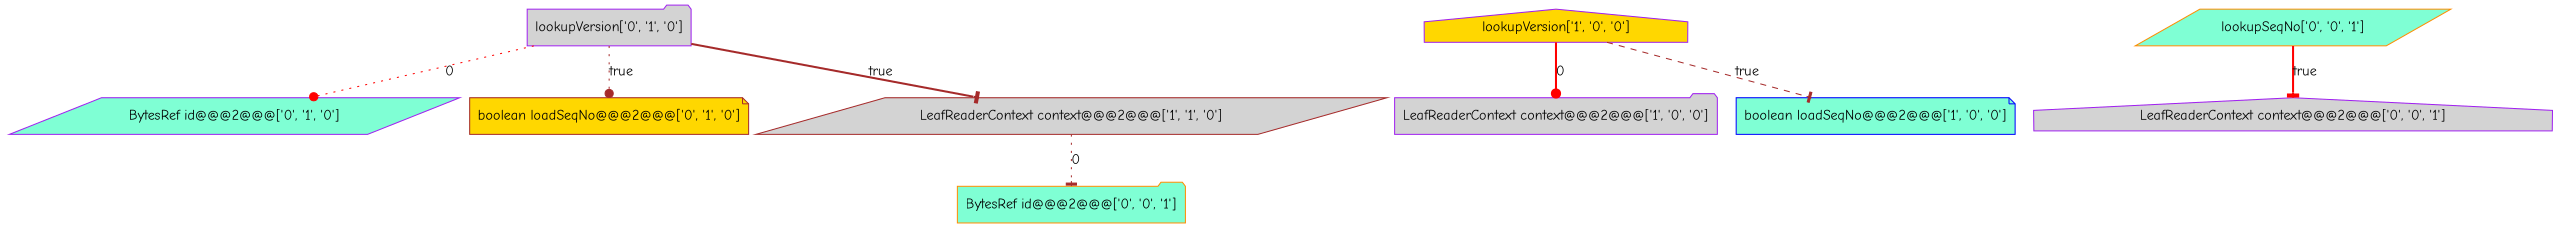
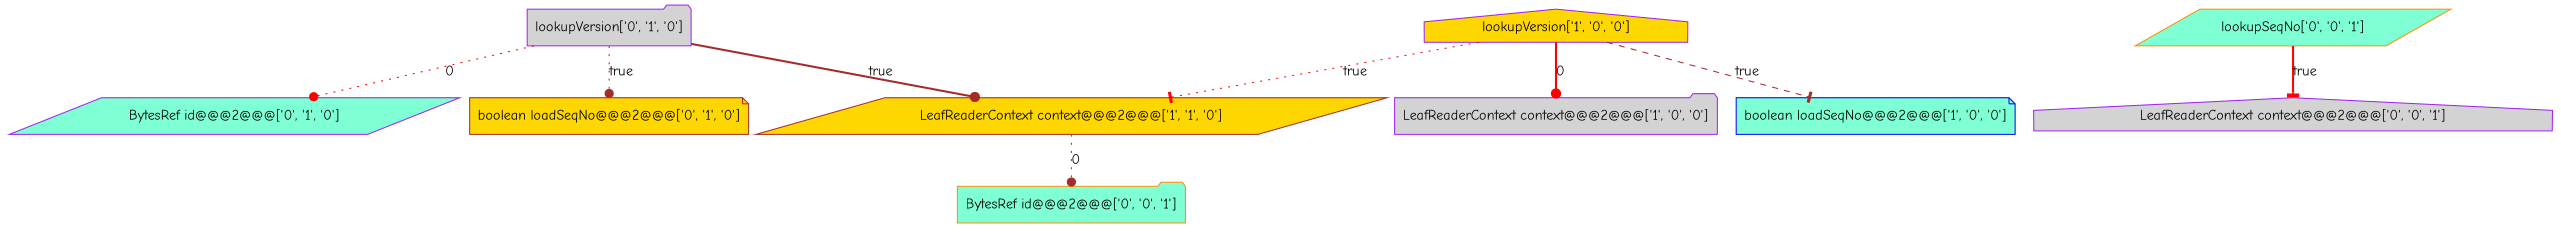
(832, 70) -> (832, 70)
none -> (1326, 70)
(1071, 116) -> (1071, 116)
(1071, 158) -> (1071, 158)
